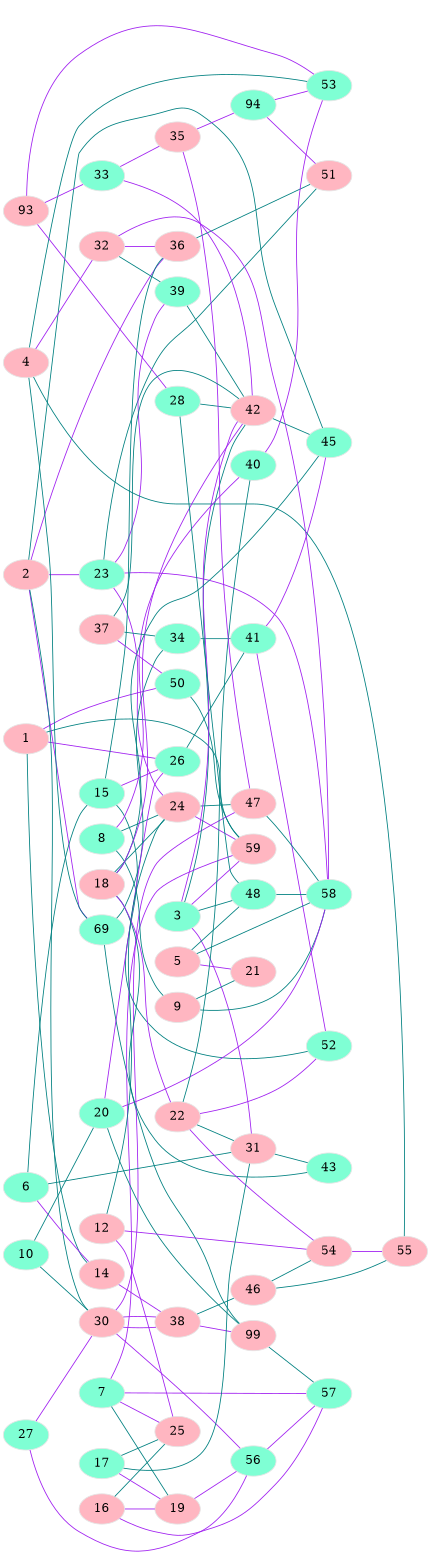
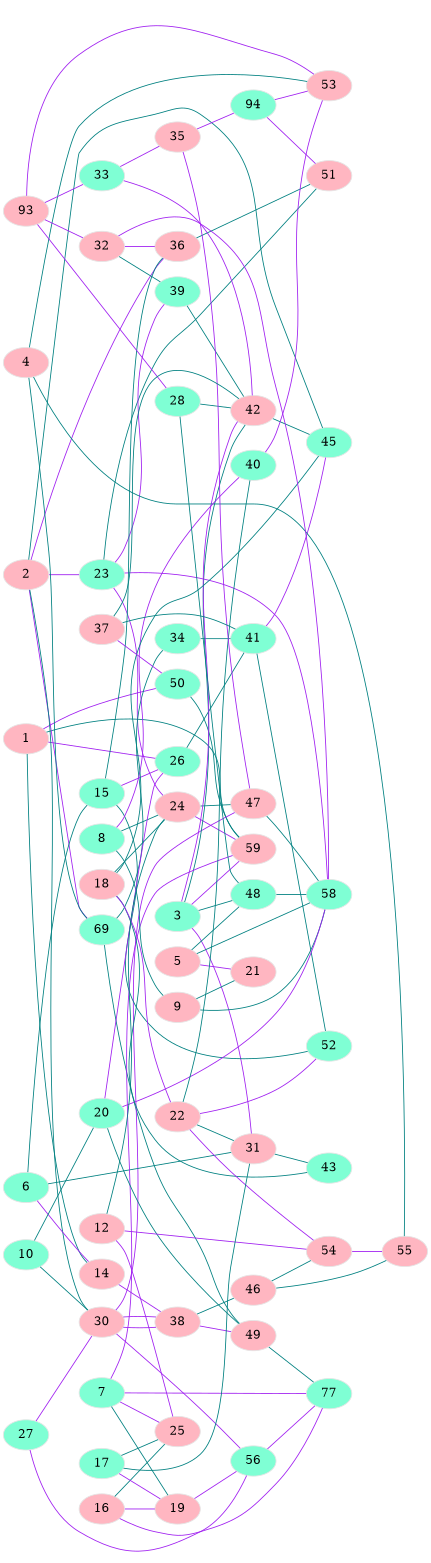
(329, 86) -> (329, 86)
(65, 302) -> (63, 228)
(170, 548) -> none
(140, 634) -> (180, 614)
(289, 833) -> (289, 833)
(253, 1336) -> (253, 1336)
(329, 1394) -> (329, 1394)
